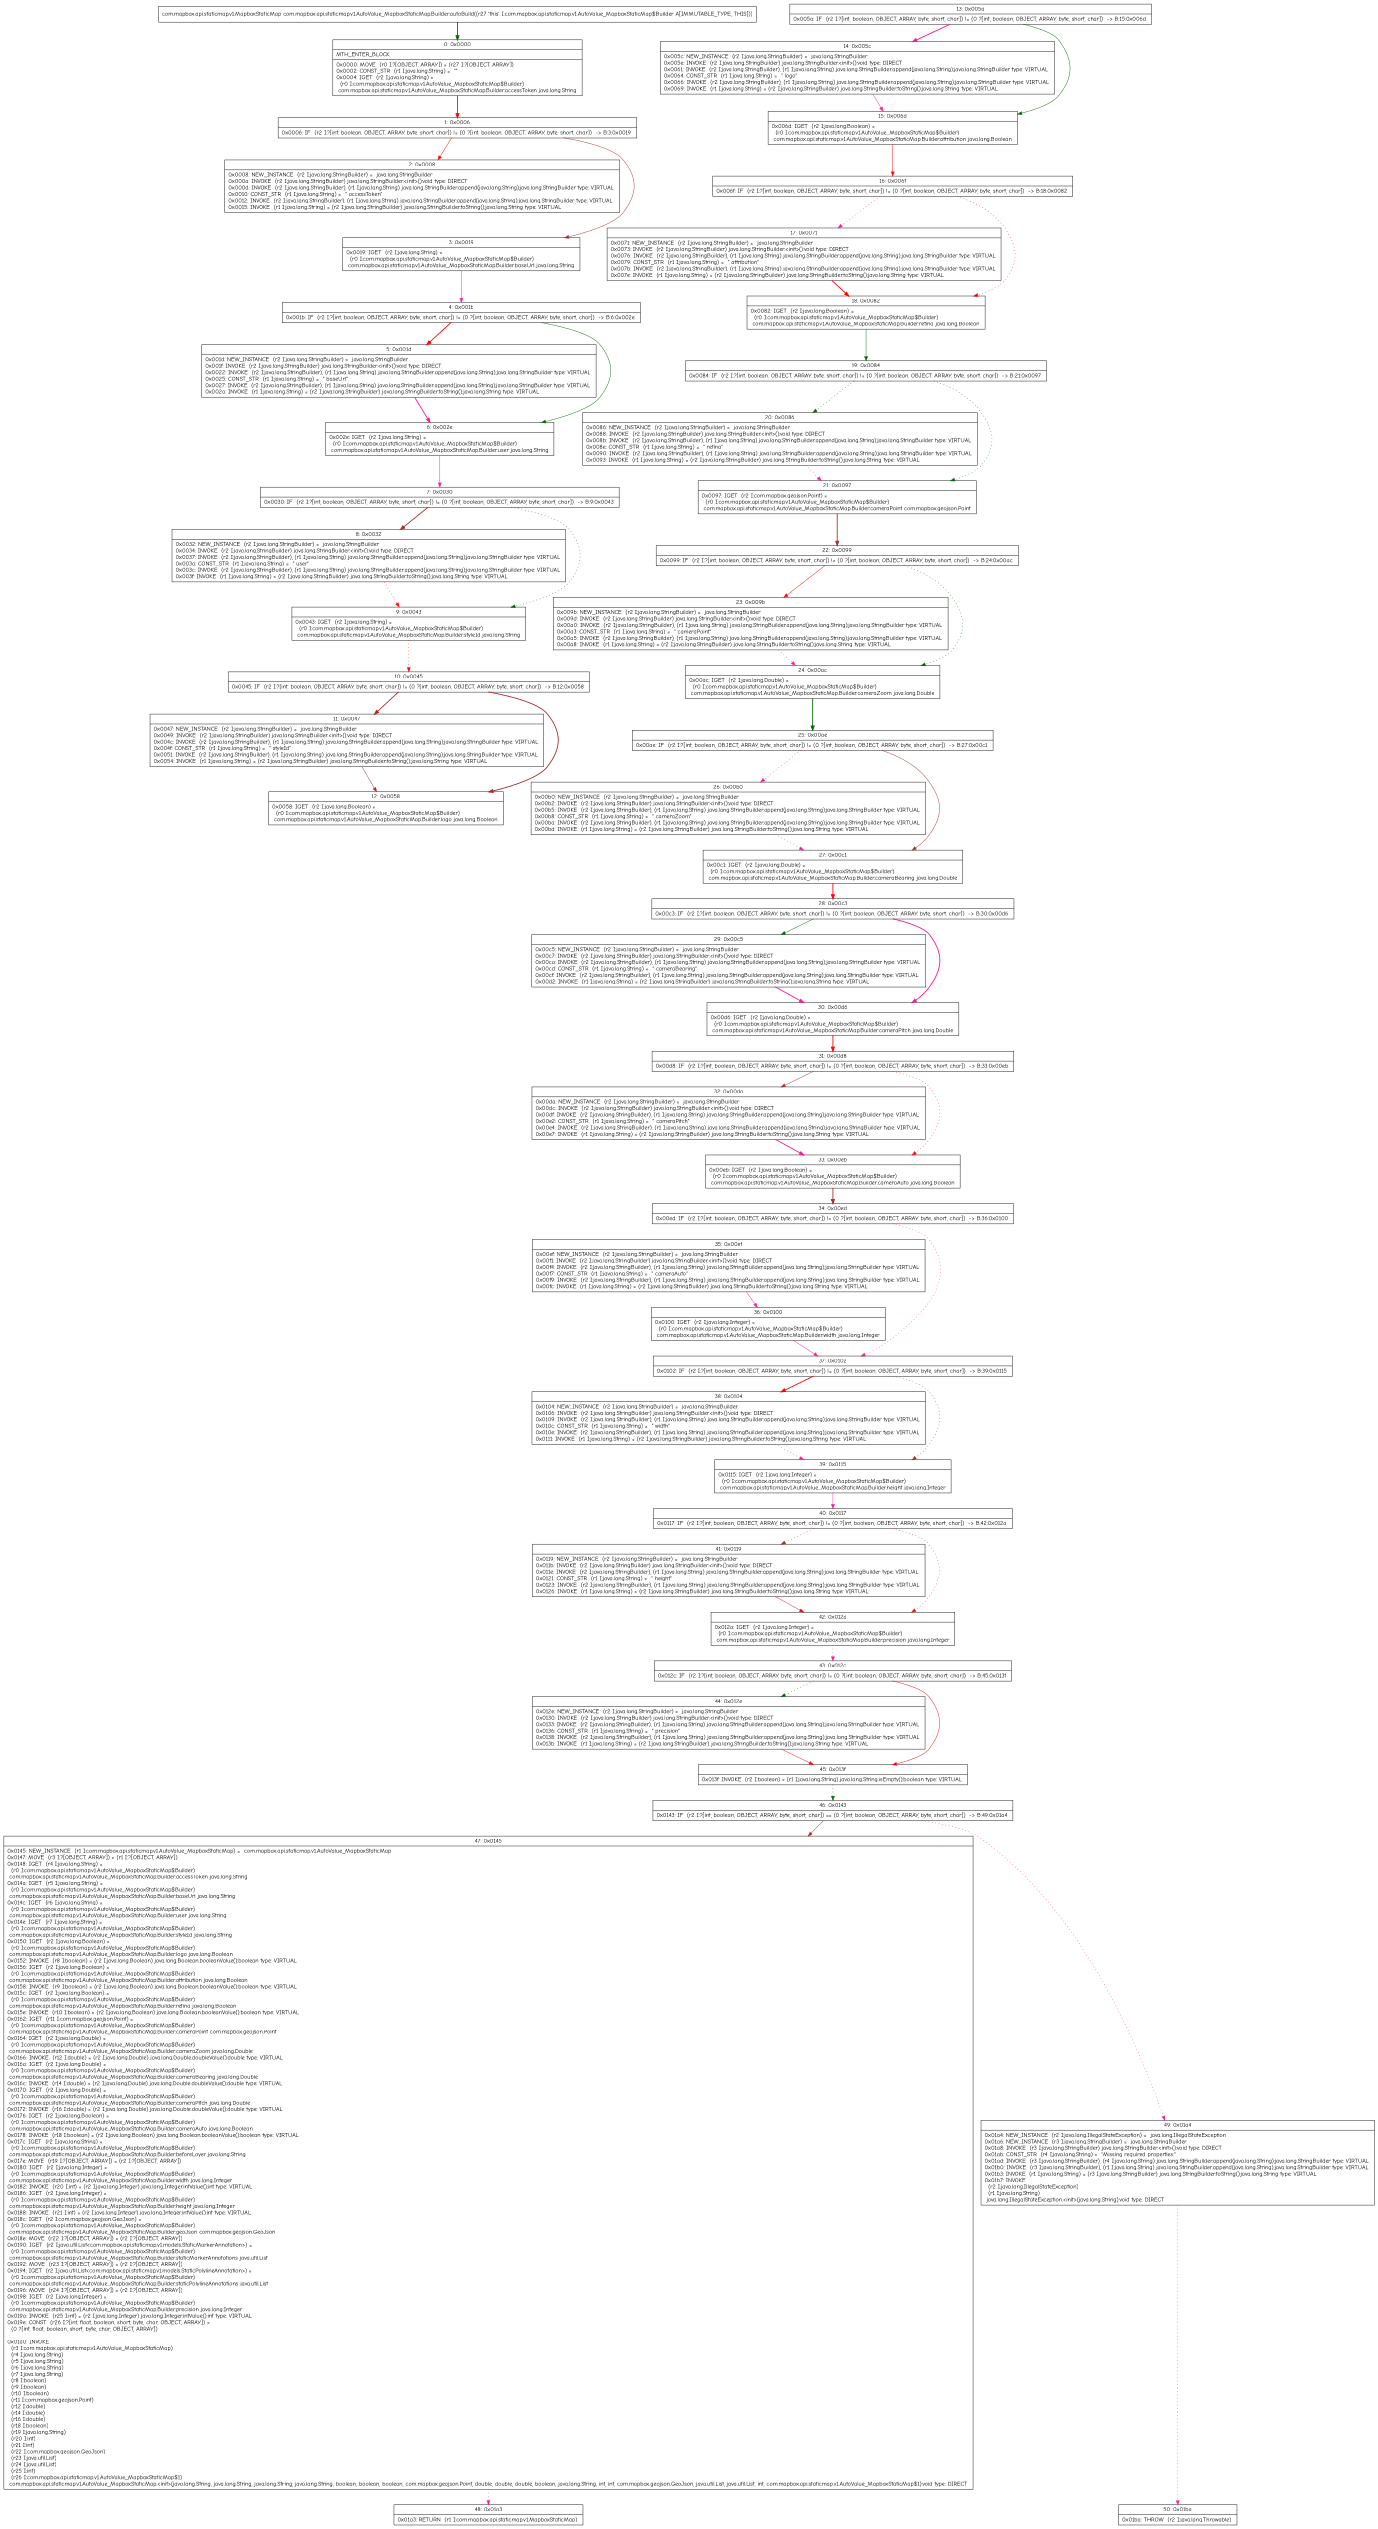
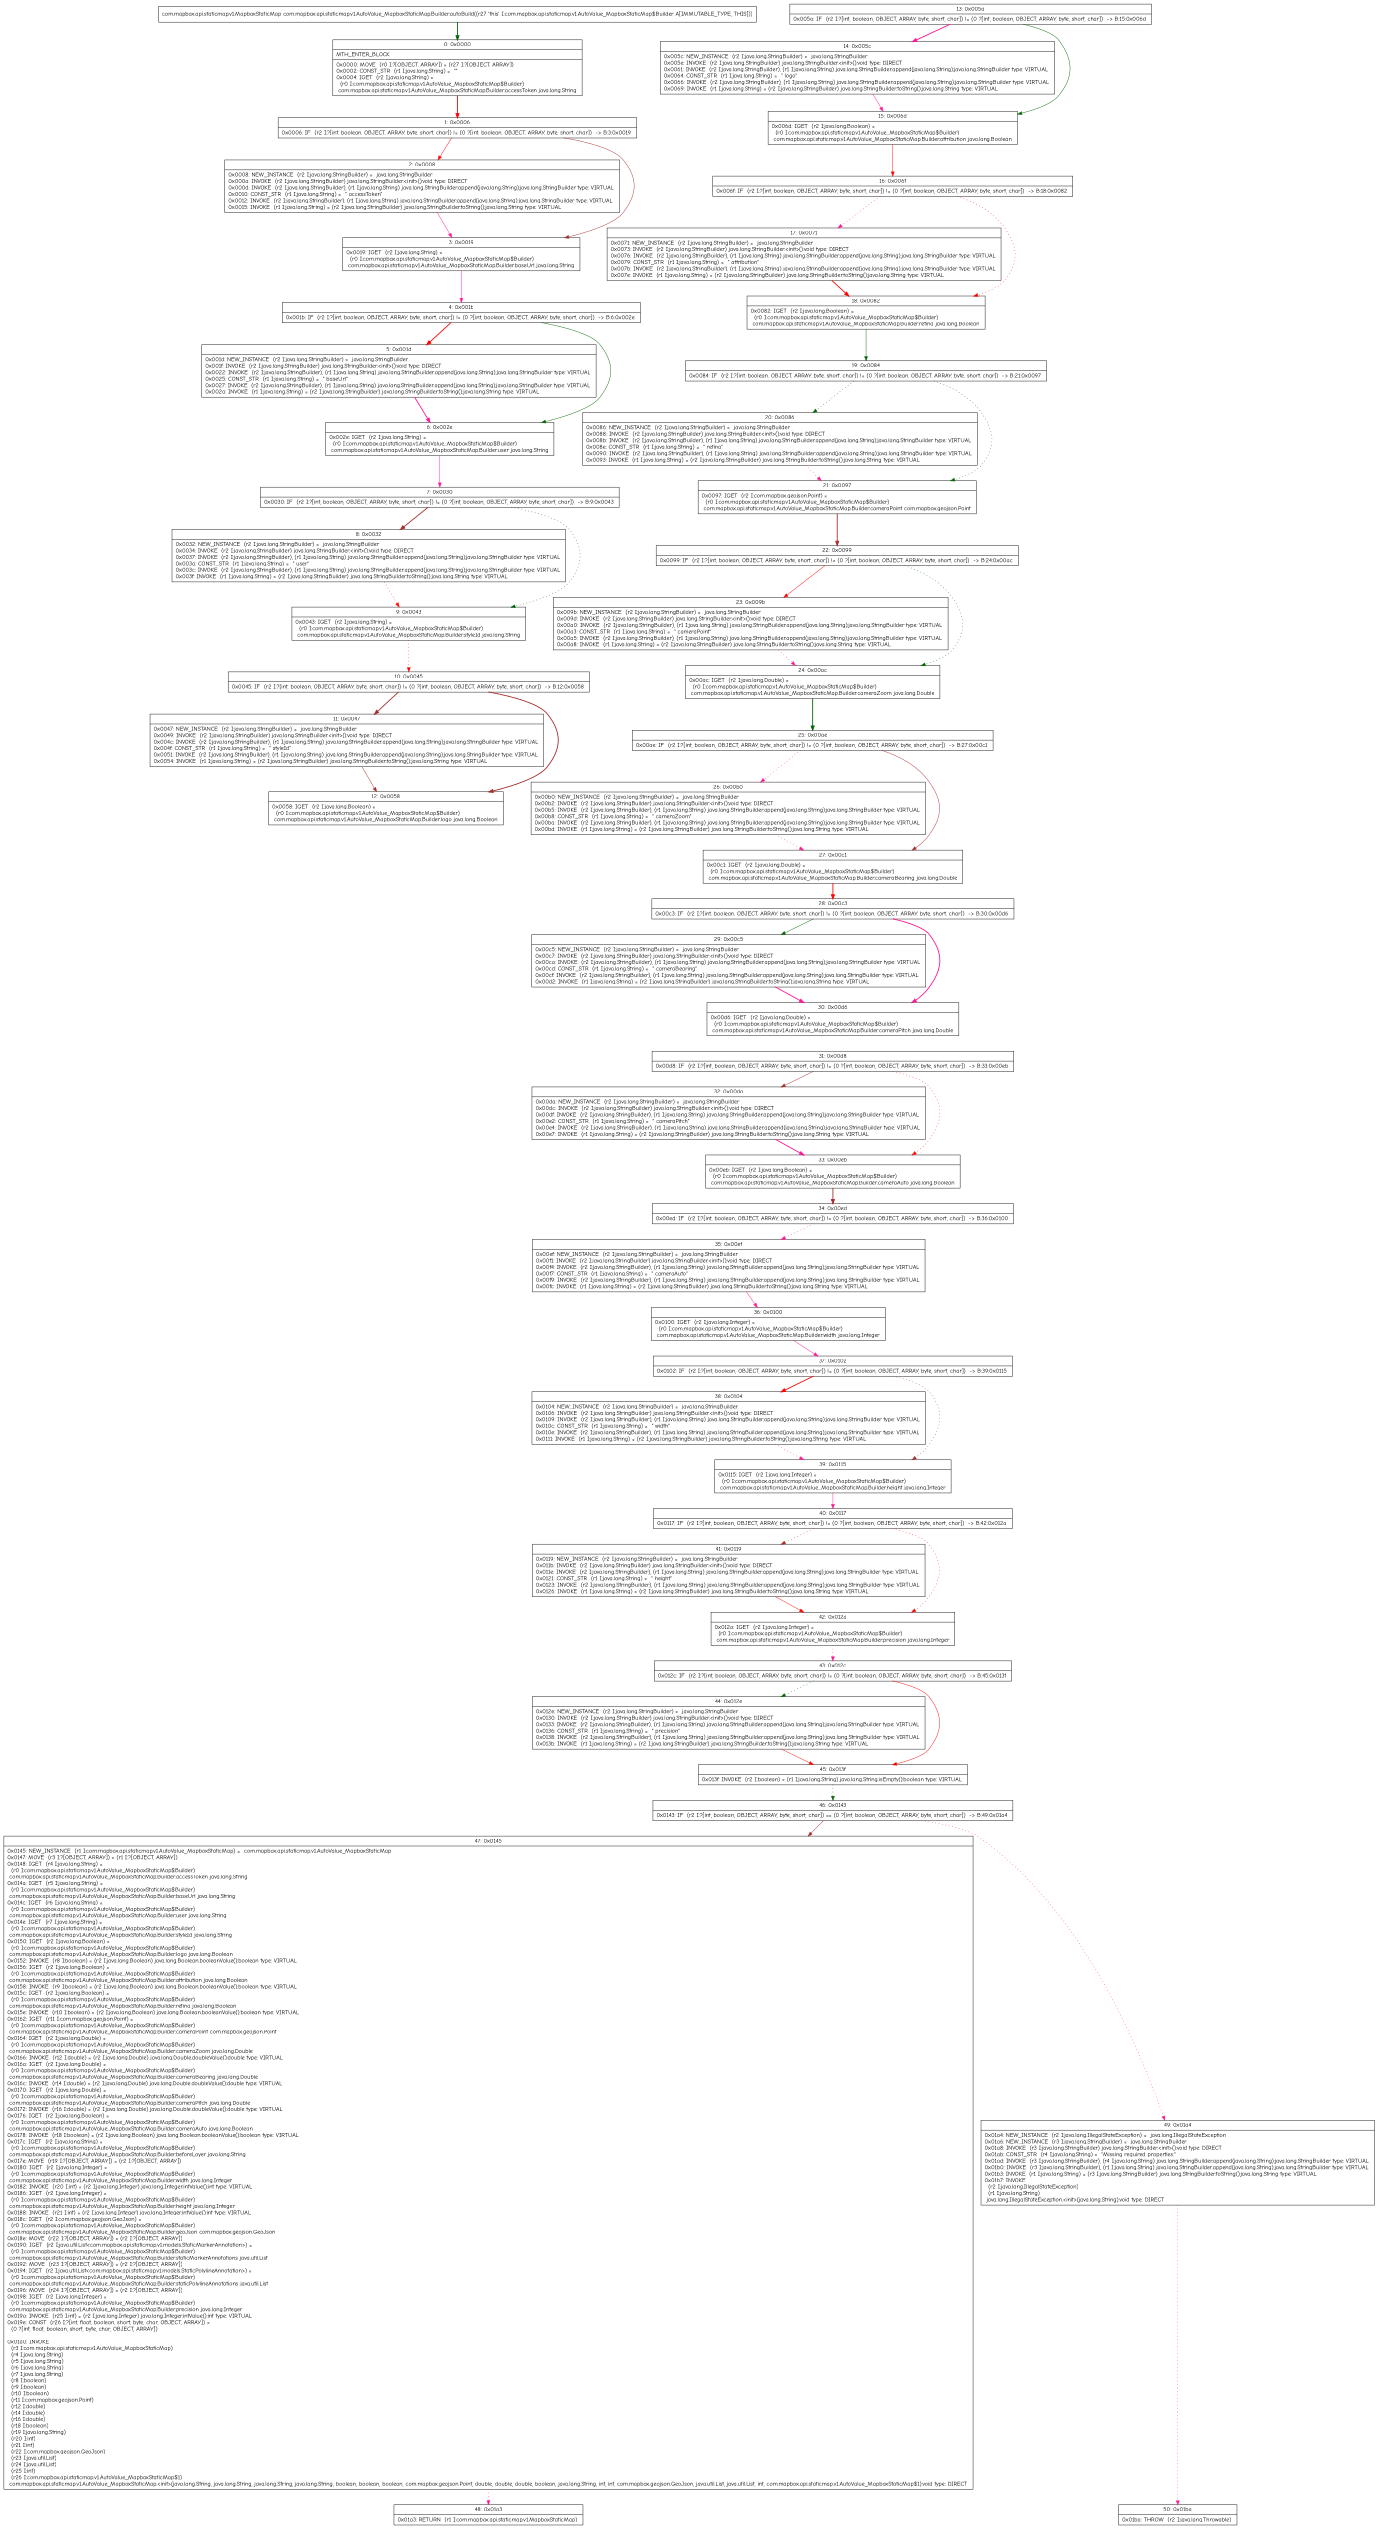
none -> (443, 223)
(833, 1041) -> none
(935, 1291) -> (799, 1231)
